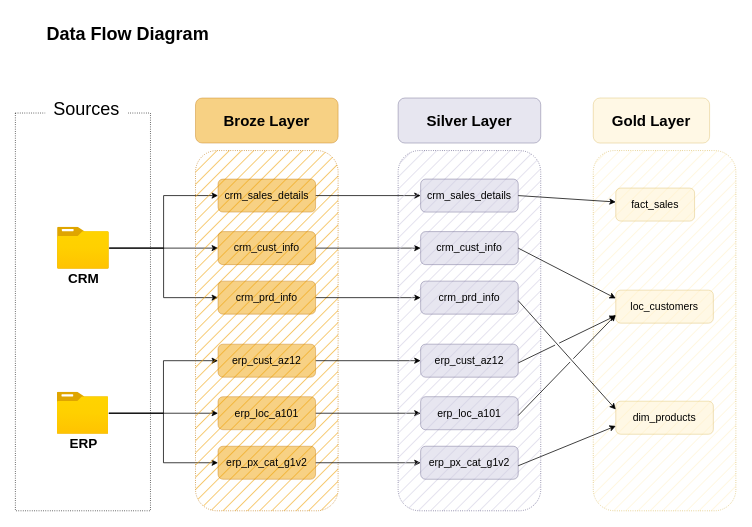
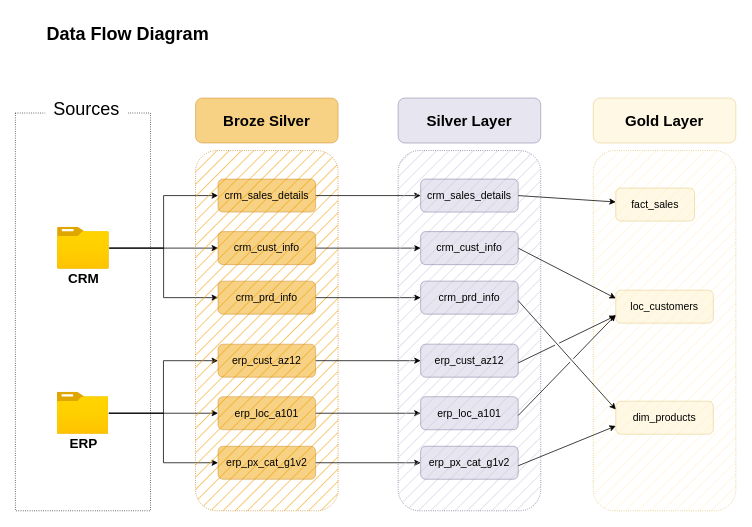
(267, 120) -> (267, 120)
(651, 120) -> (664, 120)
